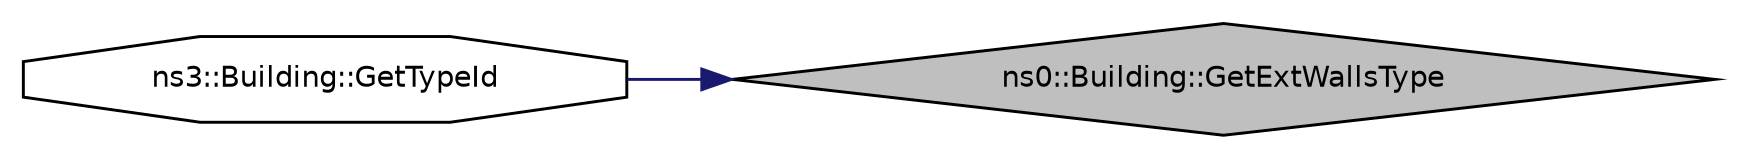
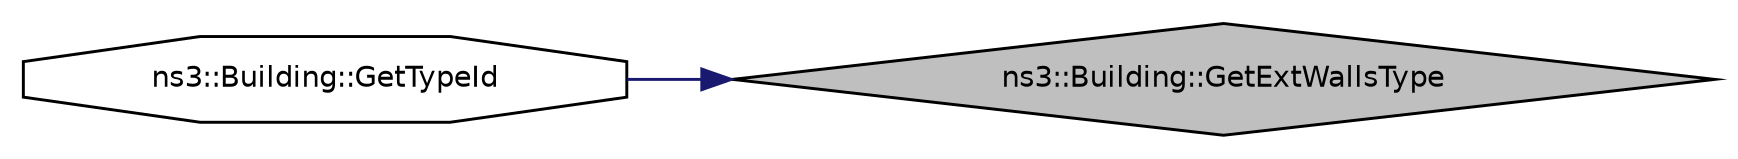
(1224, 79) -> (1224, 79)
